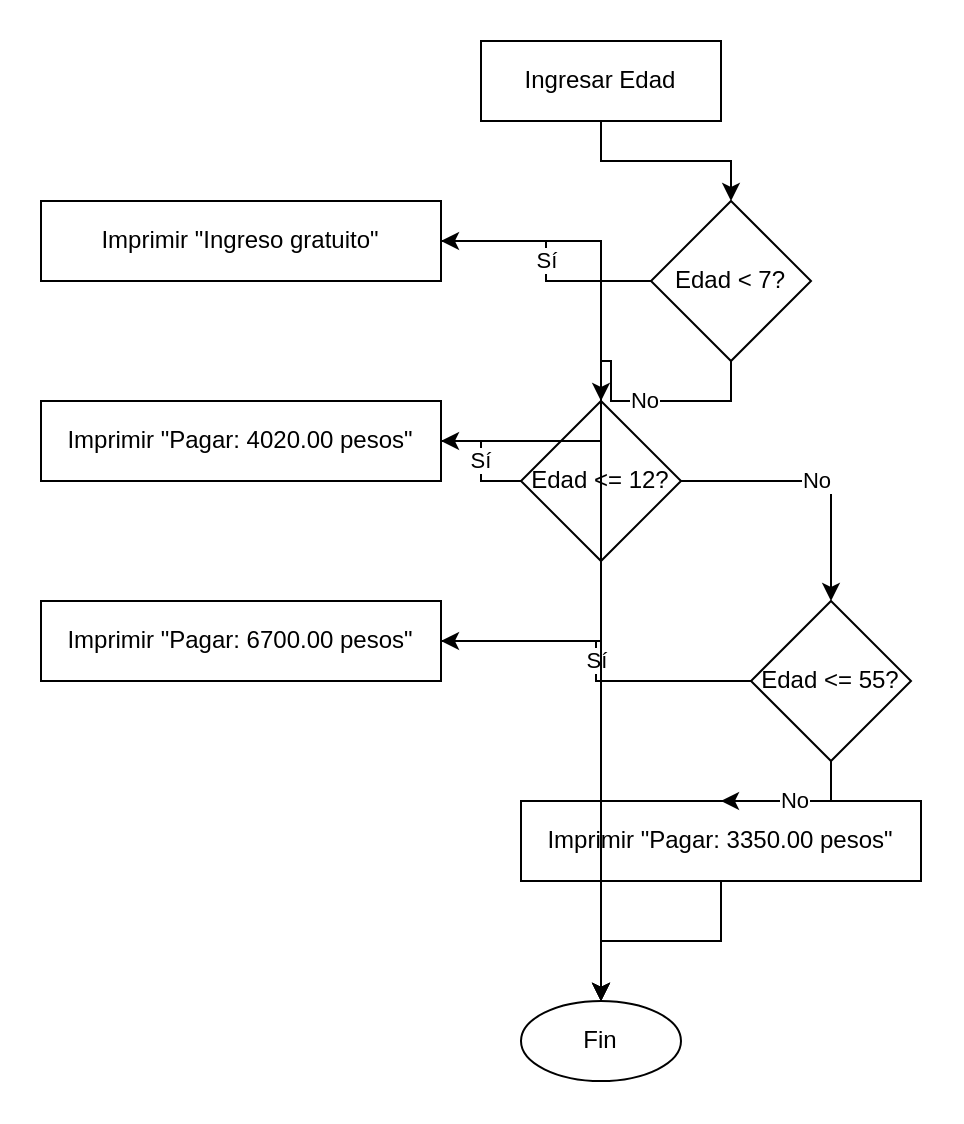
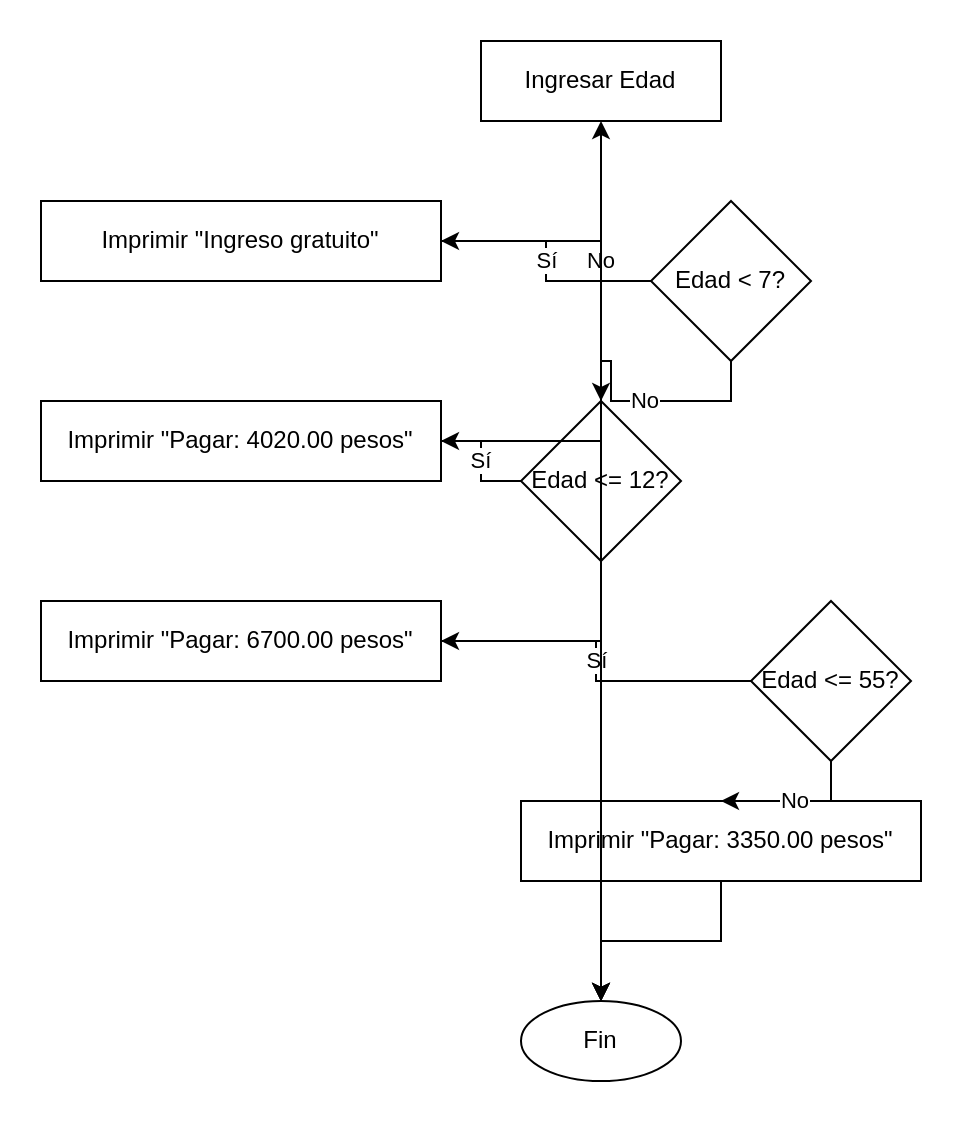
(681, 161) -> none
(809, 481) -> (601, 202)
